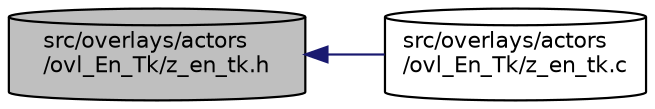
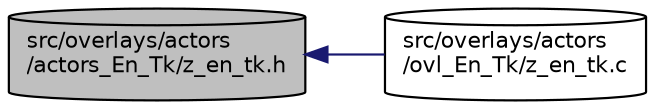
(157, 54) -> (157, 54)
